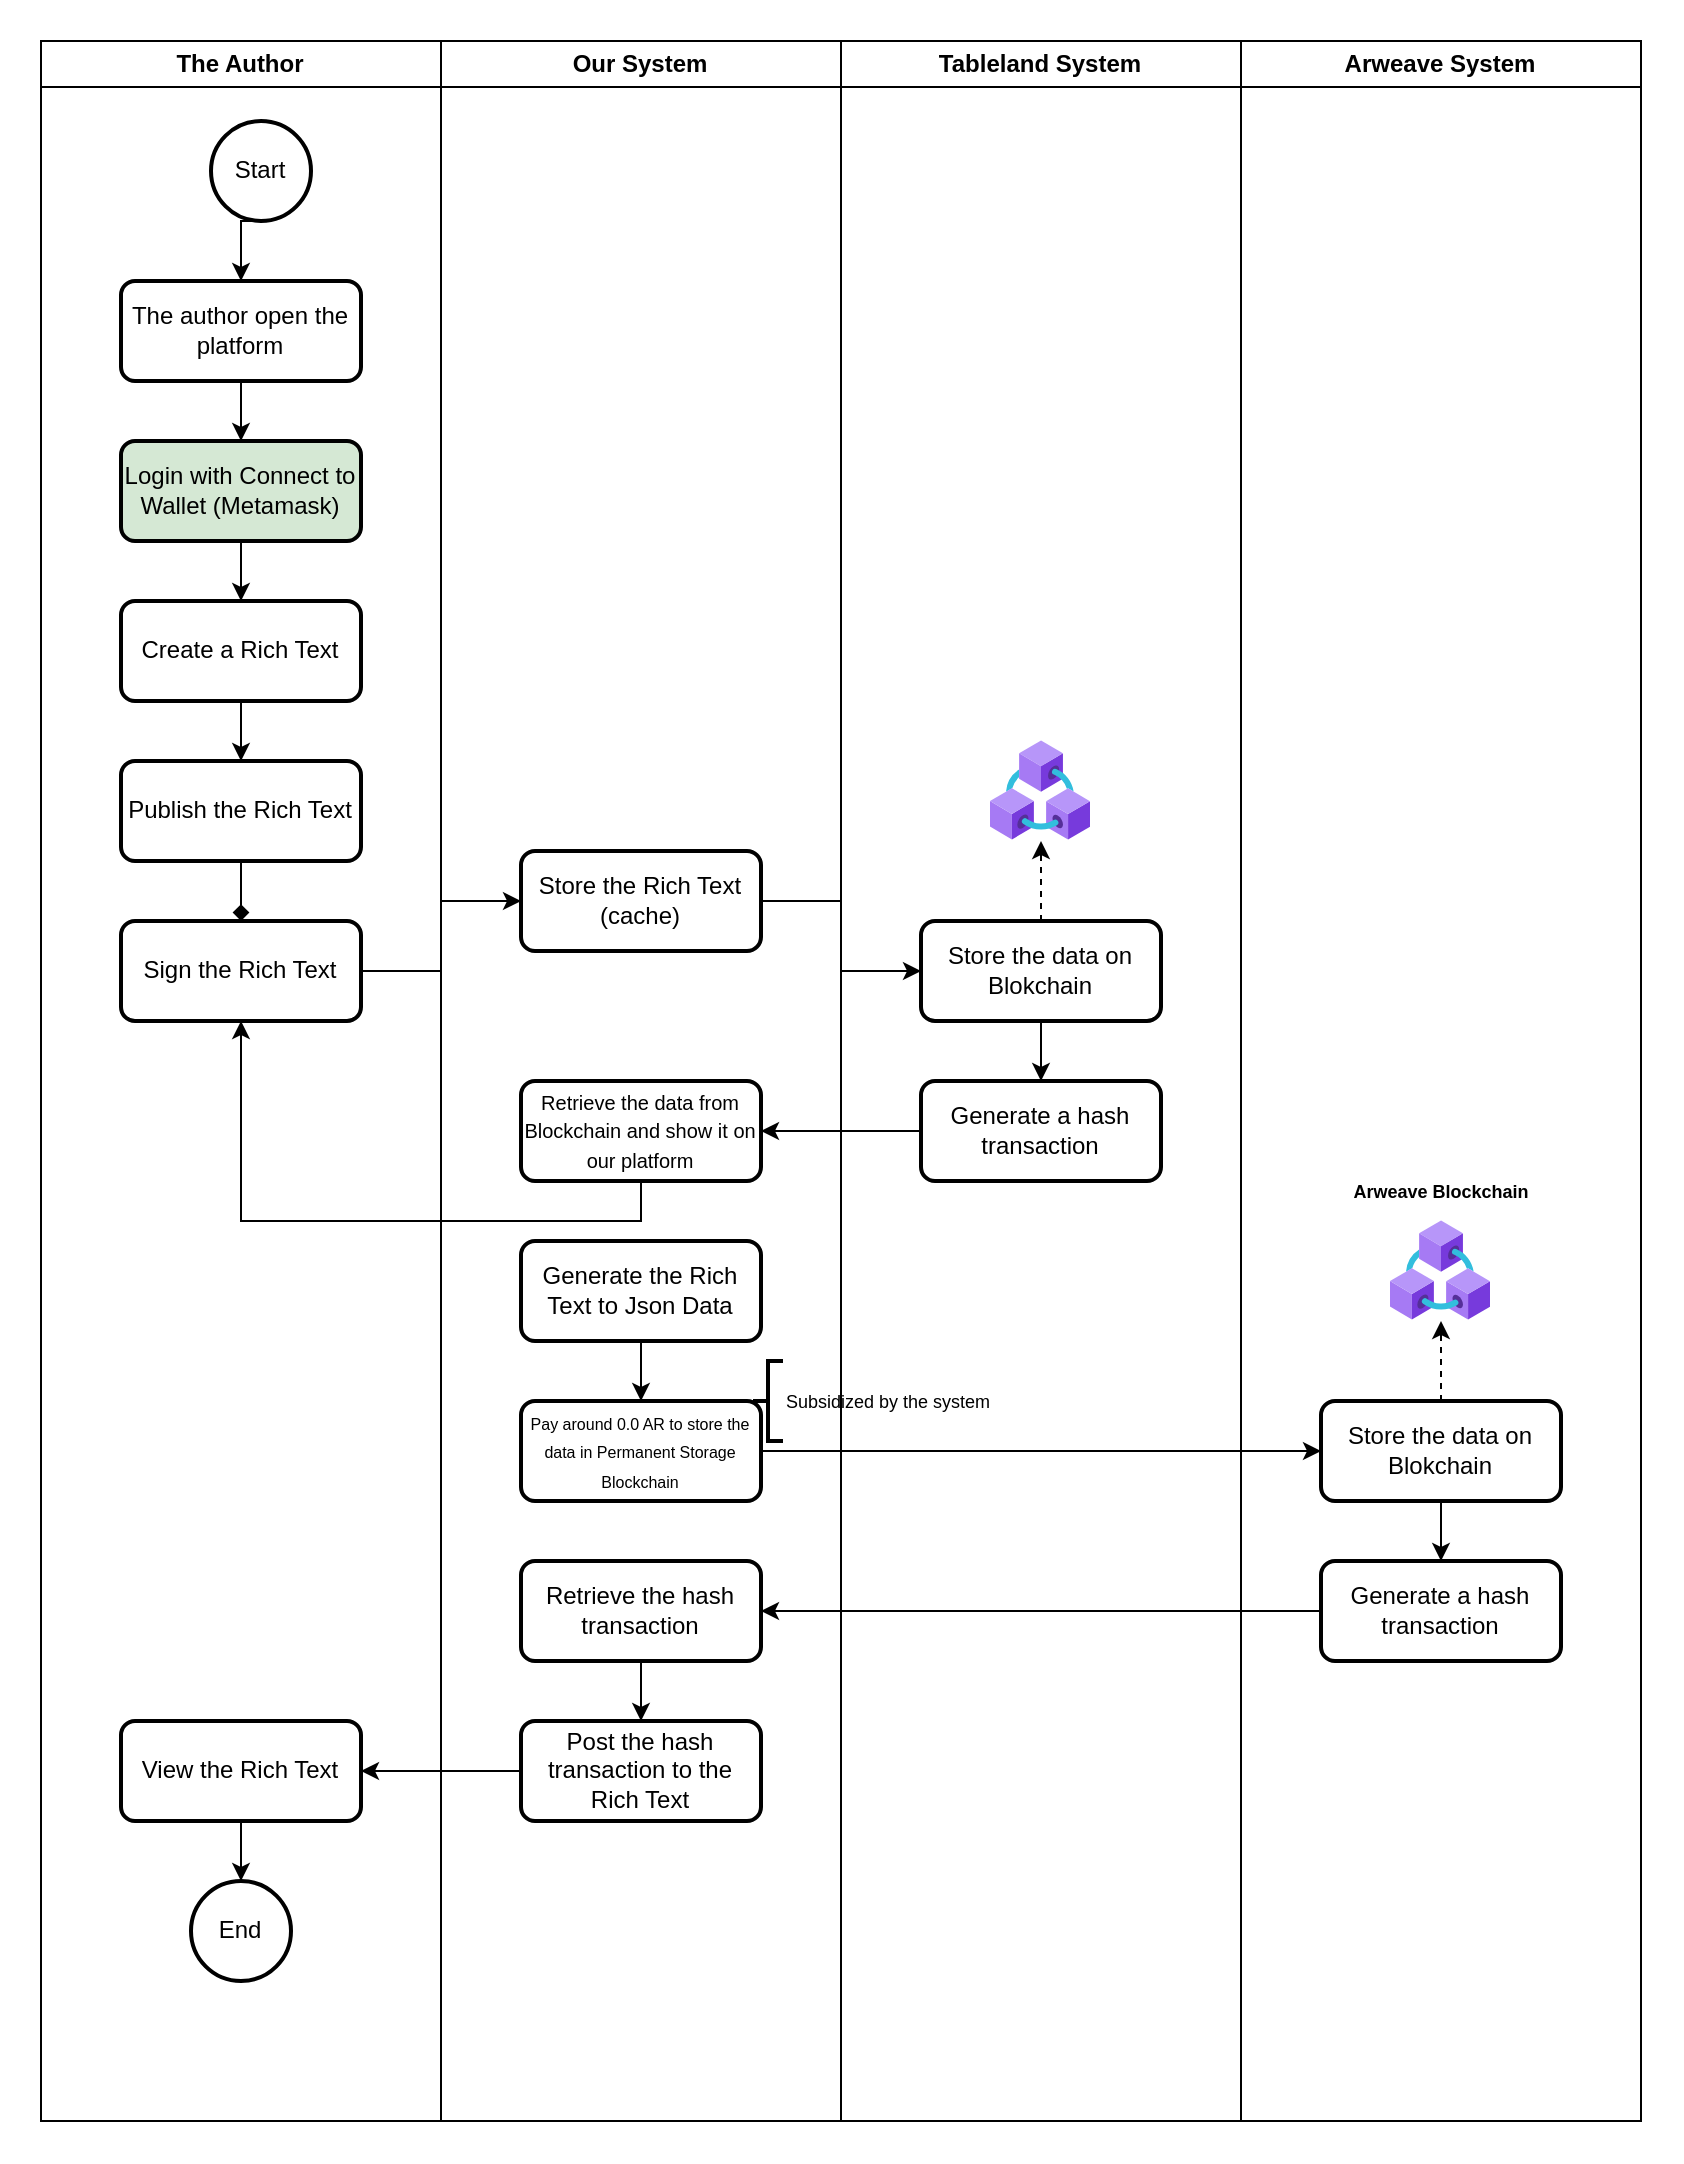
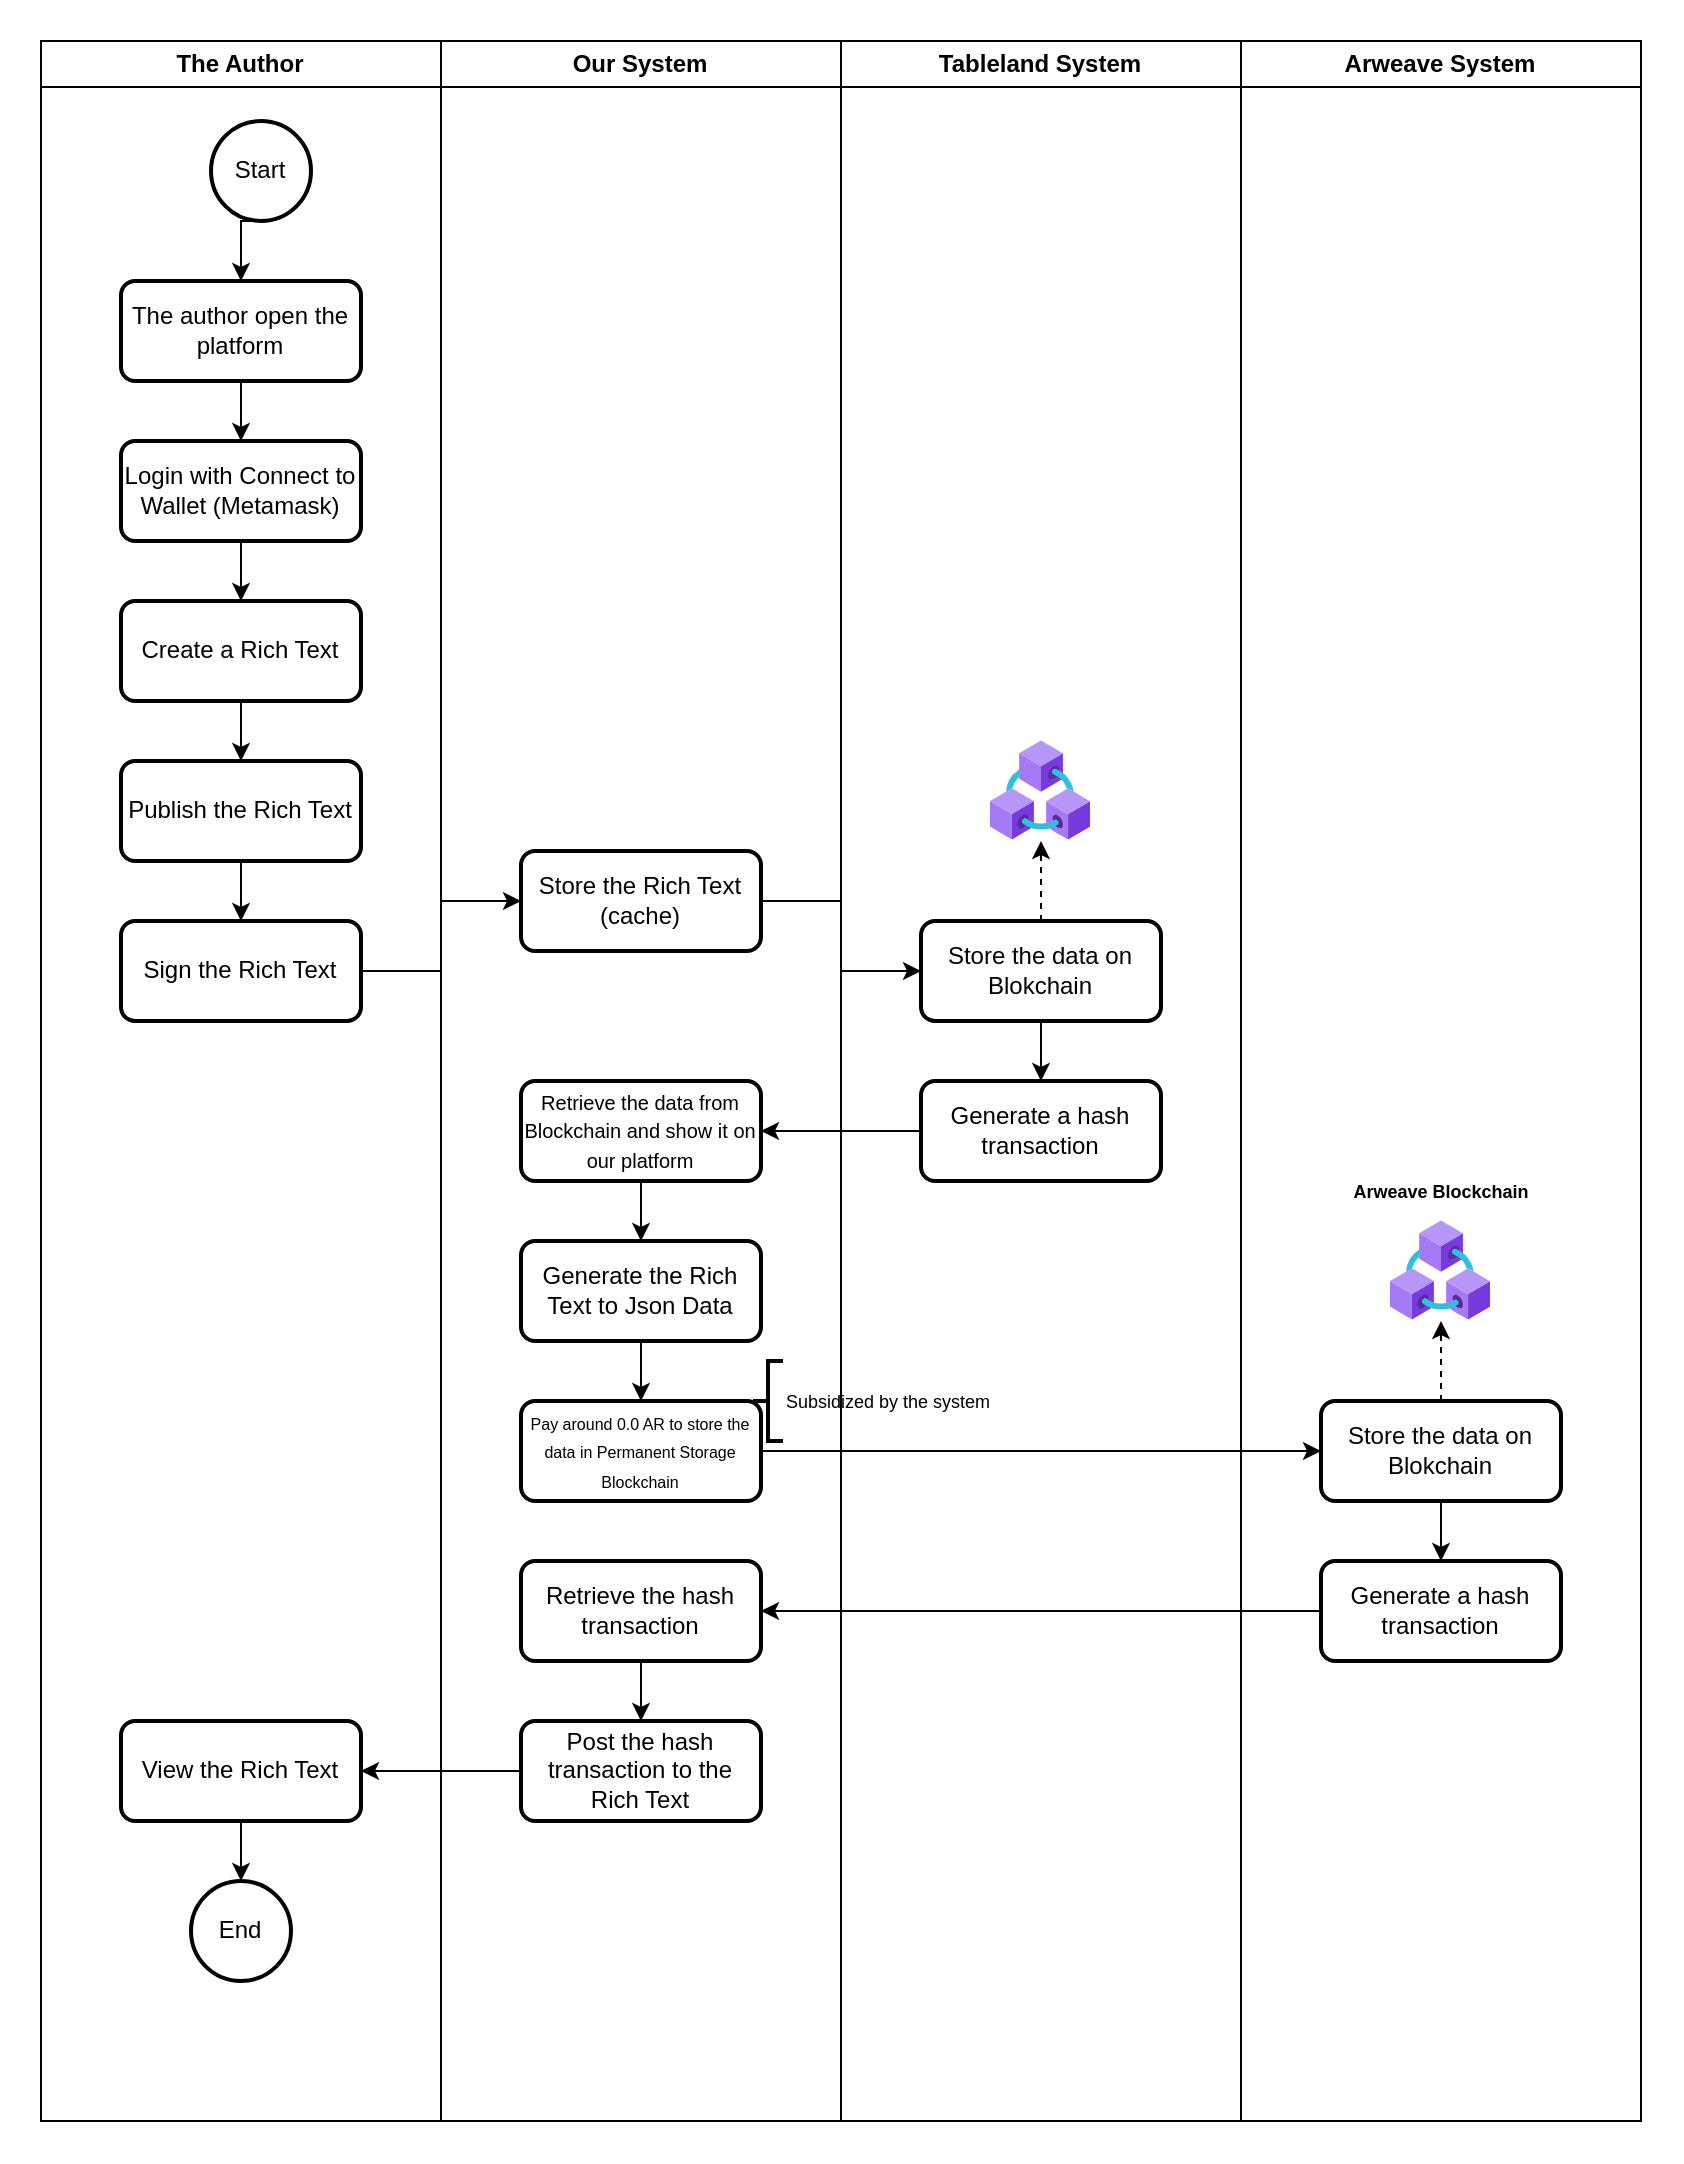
(241, 491) -> (241, 491)
(241, 905) -> (241, 906)
(246, 1221) -> (641, 1223)
